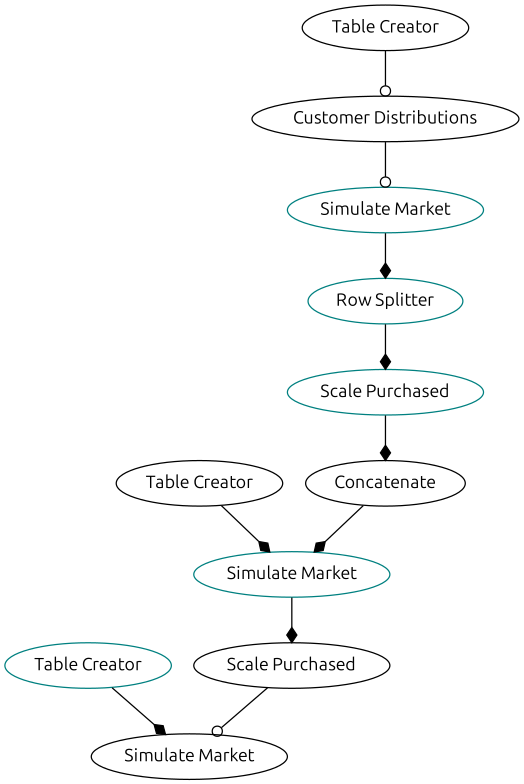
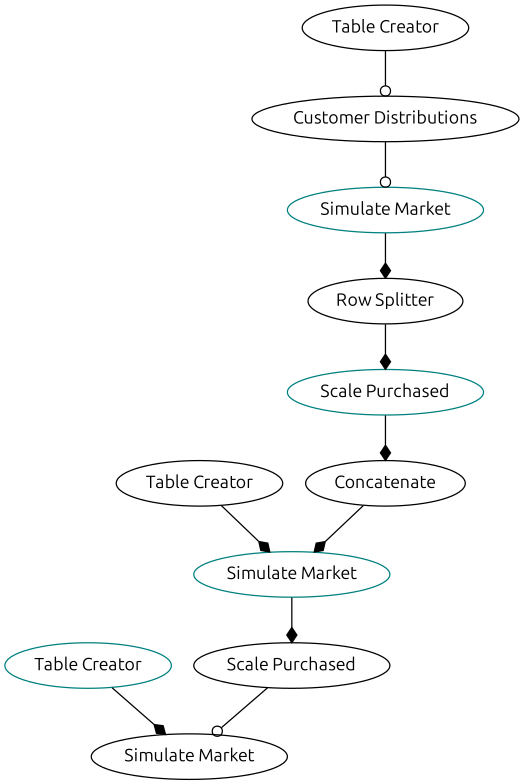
(385, 301) -> (385, 301)
